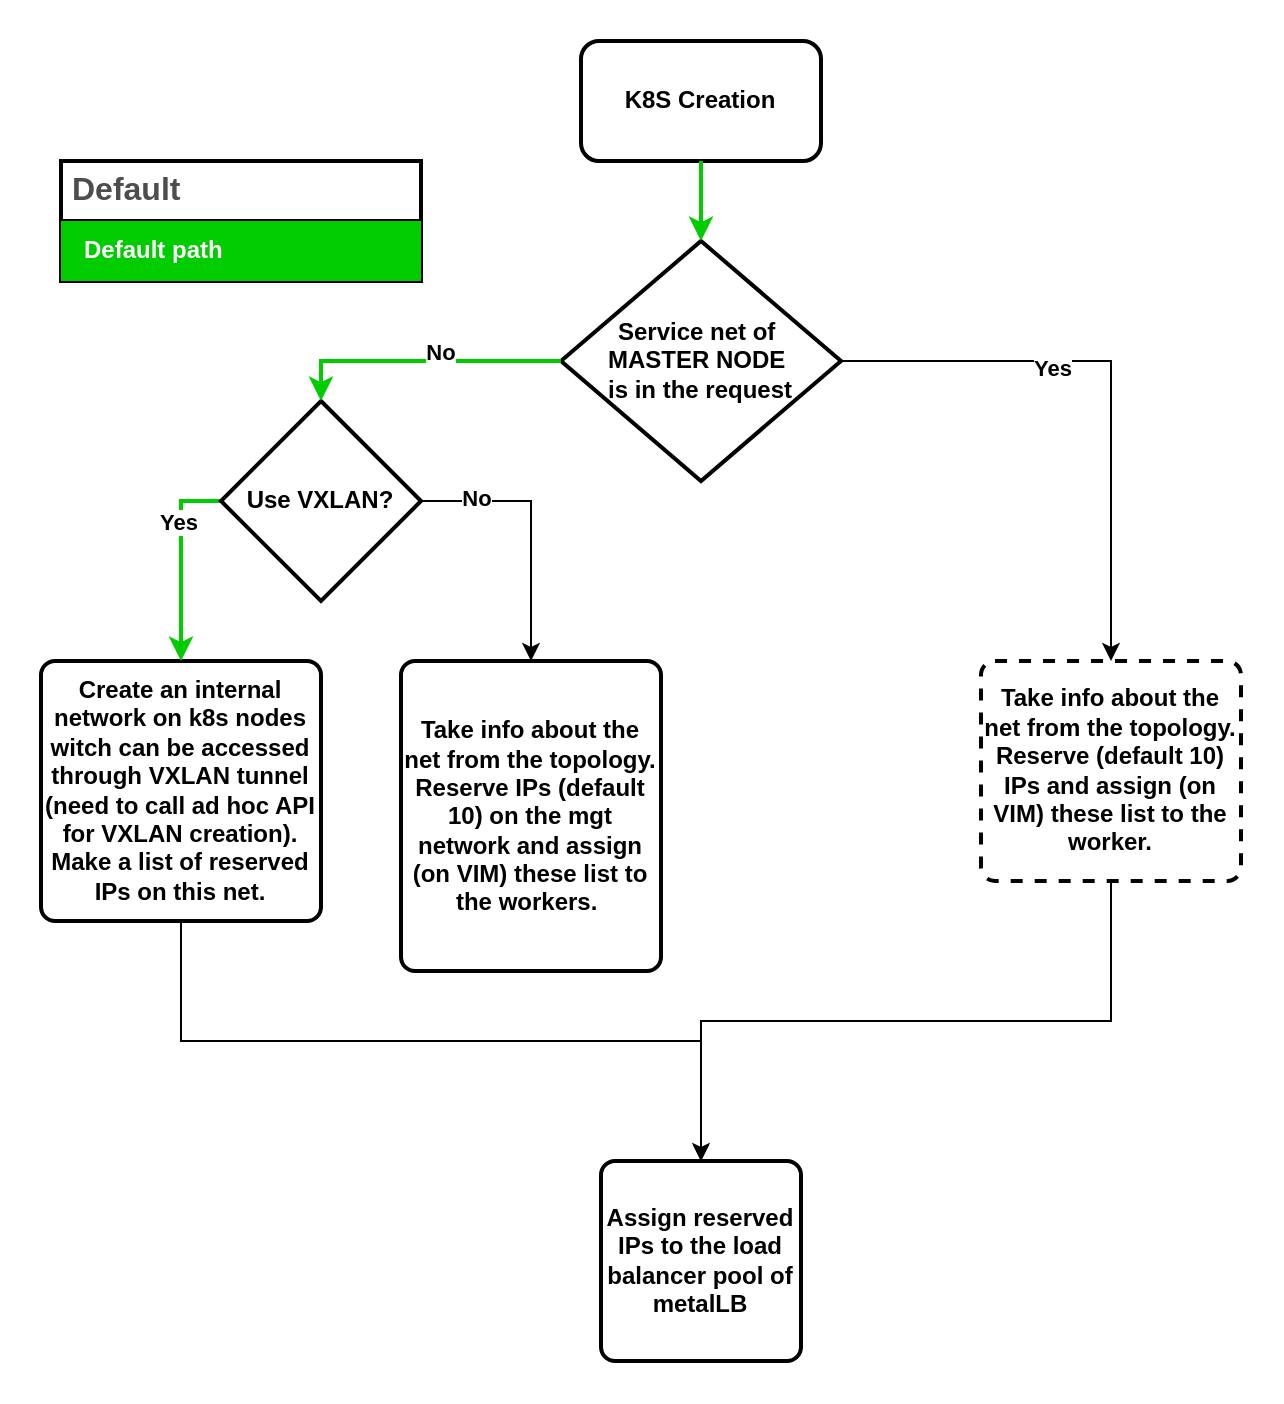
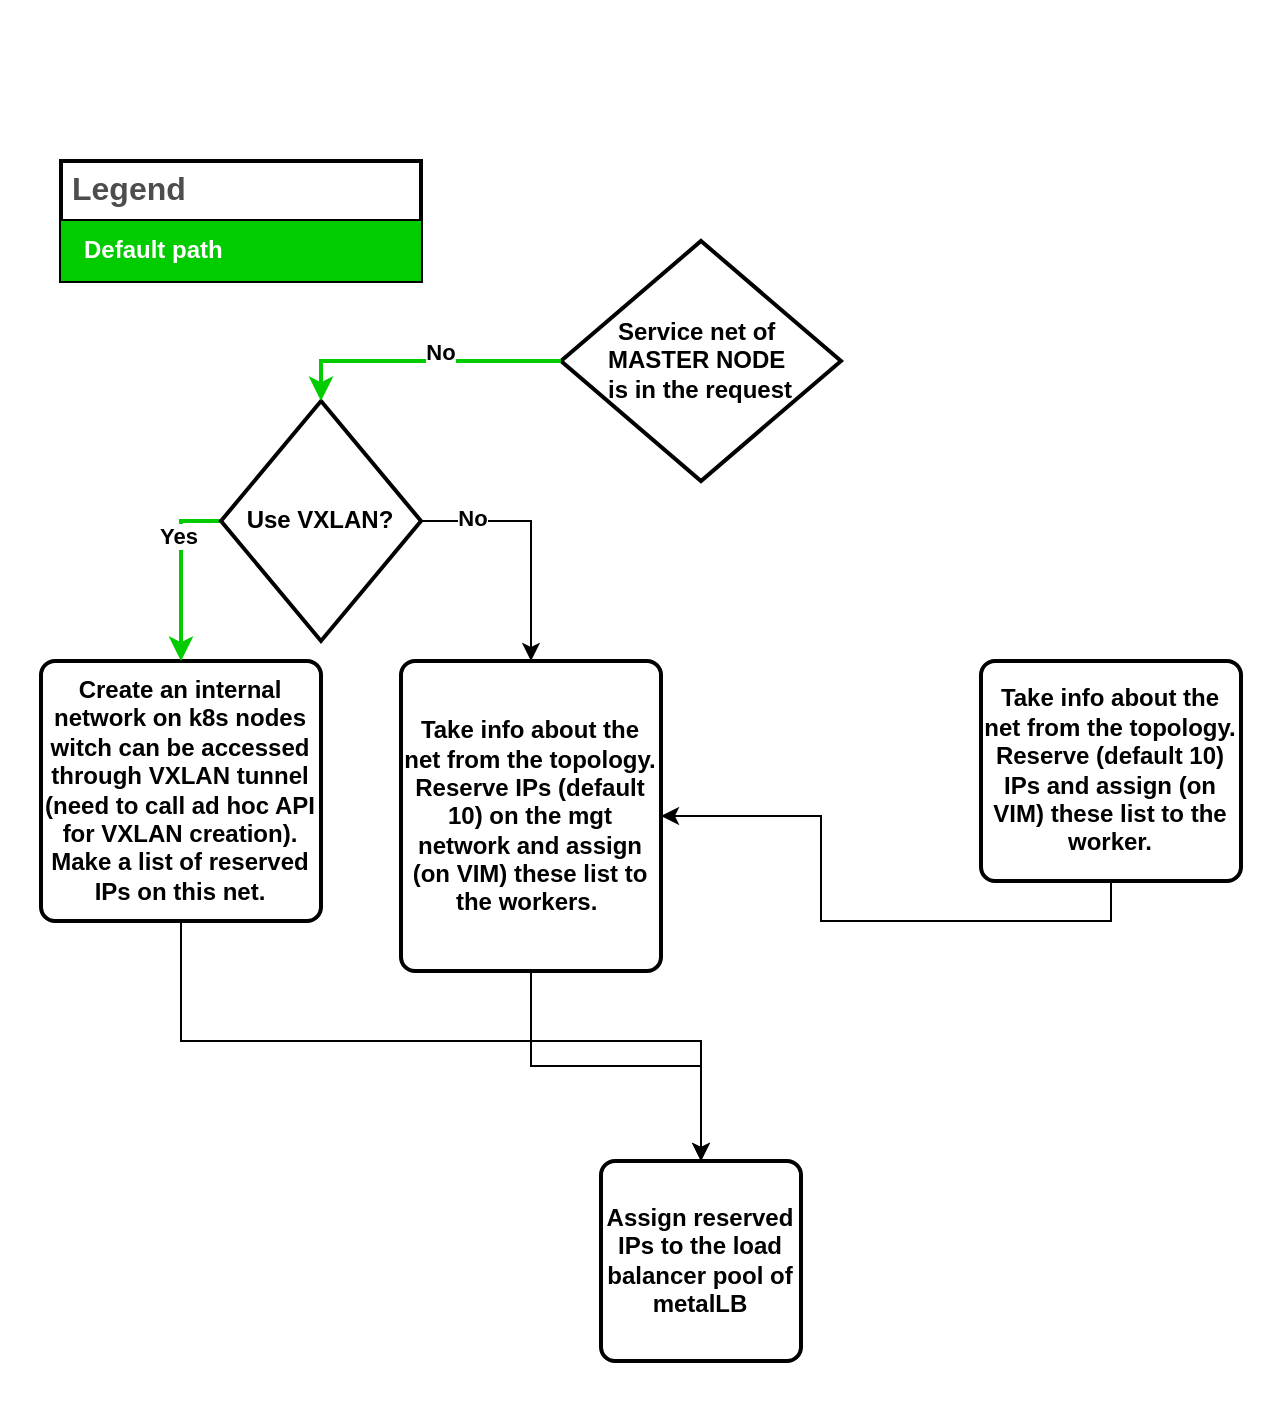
(701, 101) -> none
(131, 189) -> (126, 189)
(701, 192) -> none
(1111, 484) -> none
(321, 501) -> (321, 521)
(1111, 771) -> (1111, 771)
(949, 1021) -> (842, 921)
(698, 1041) -> (698, 1041)
none -> (567, 1066)
